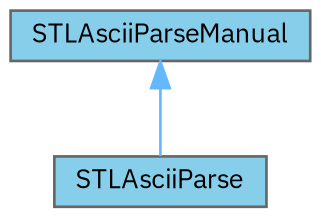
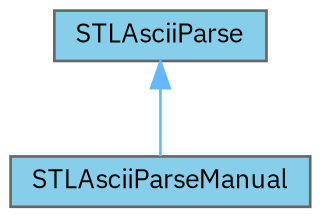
(160, 122) -> (160, 122)
